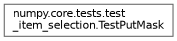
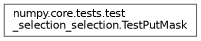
(89, 20) -> (100, 20)
